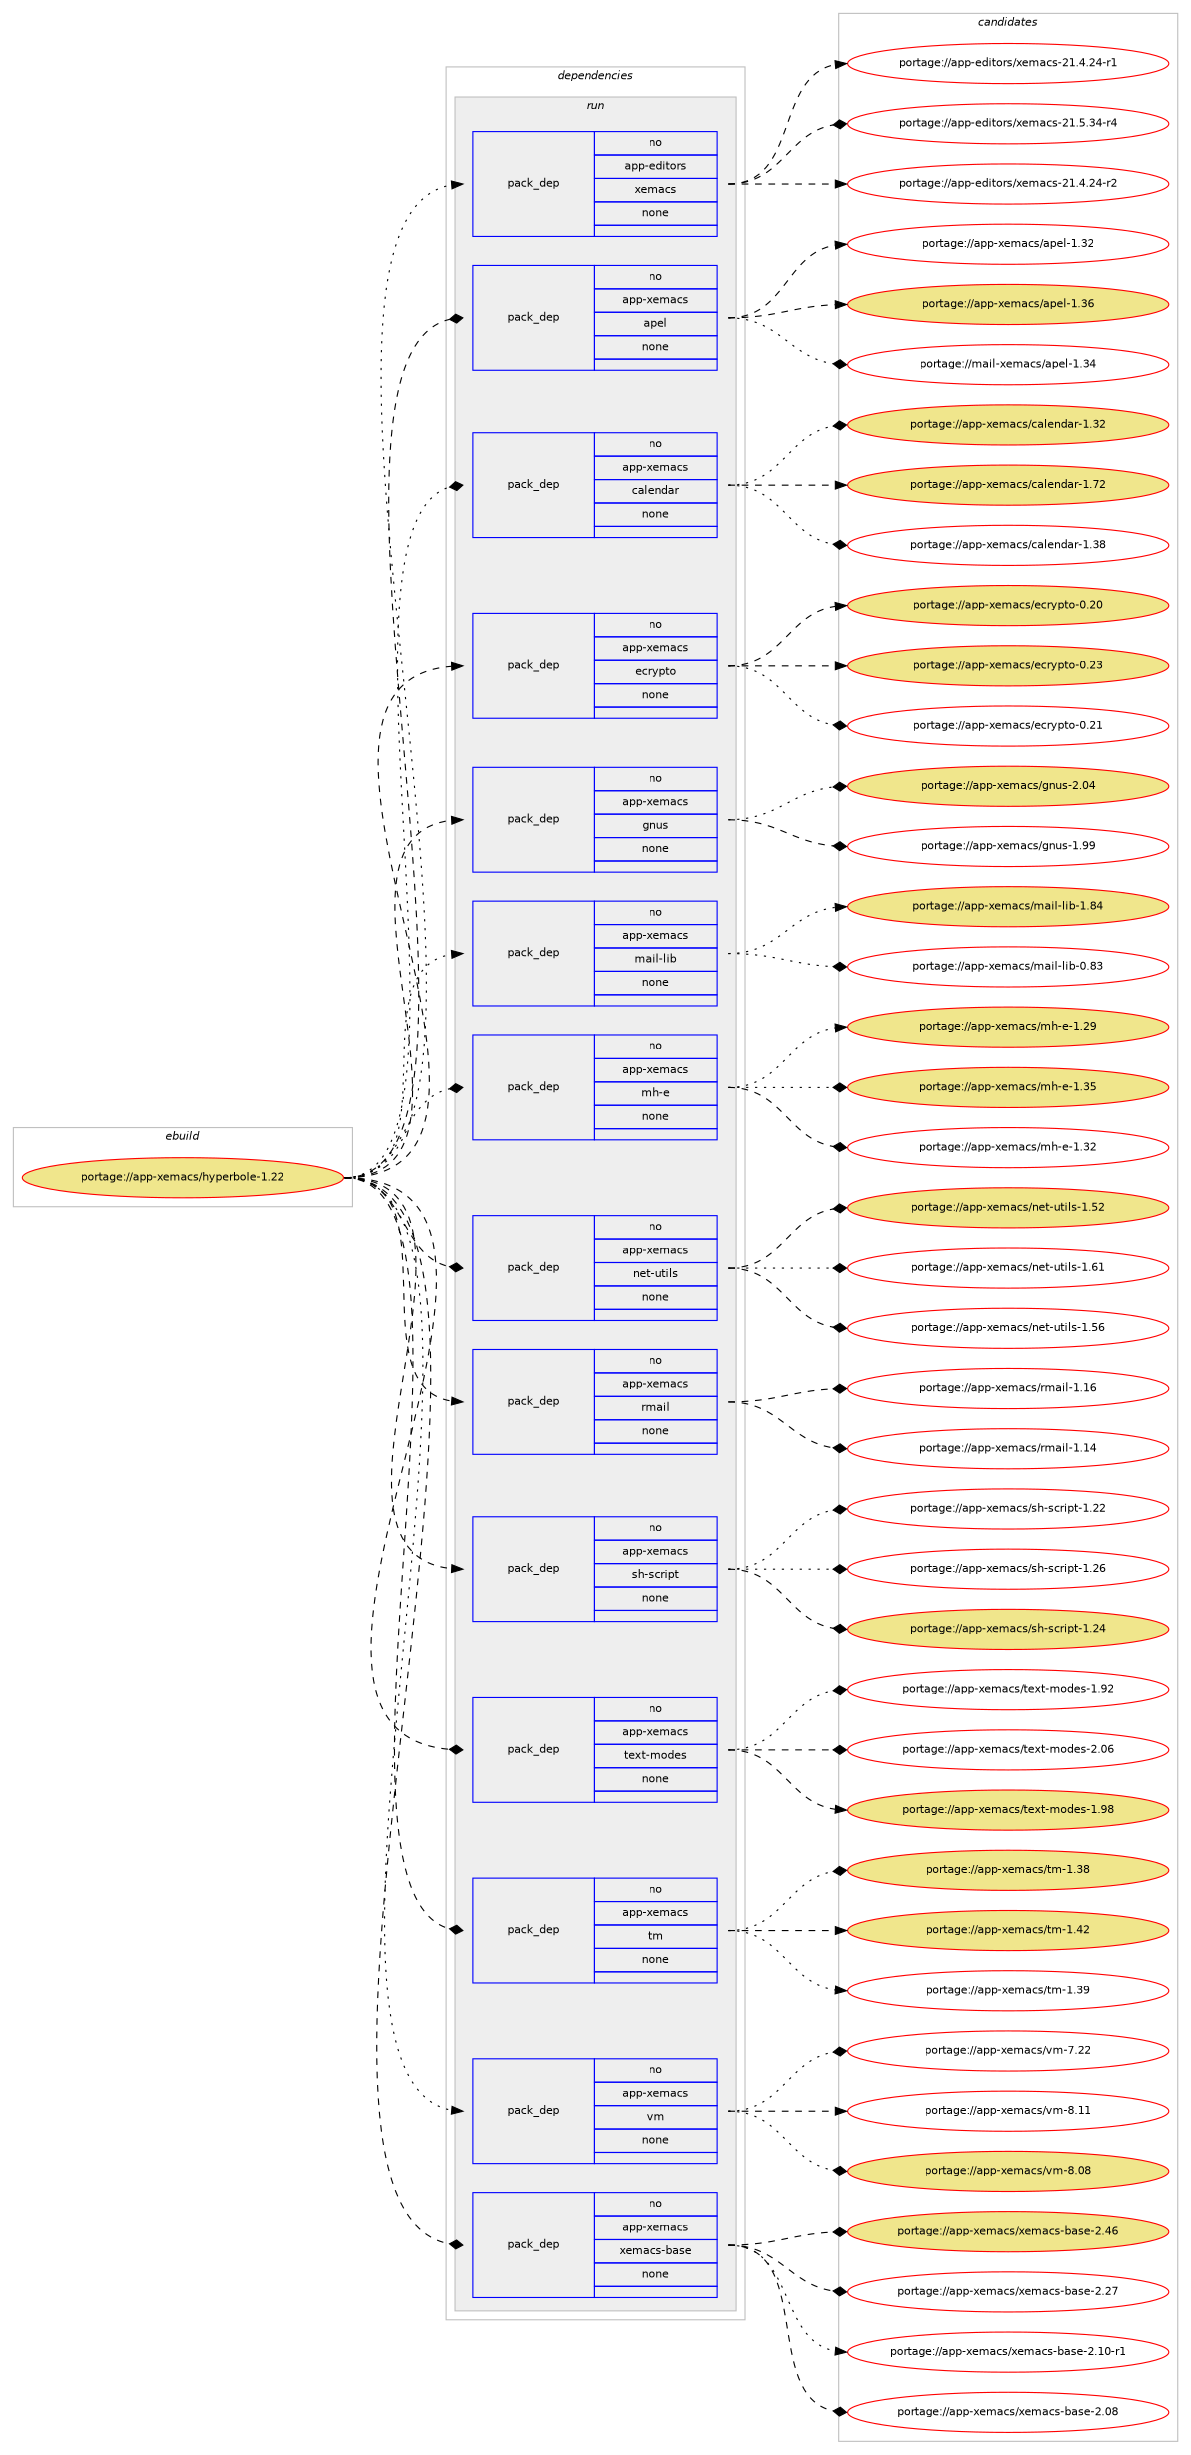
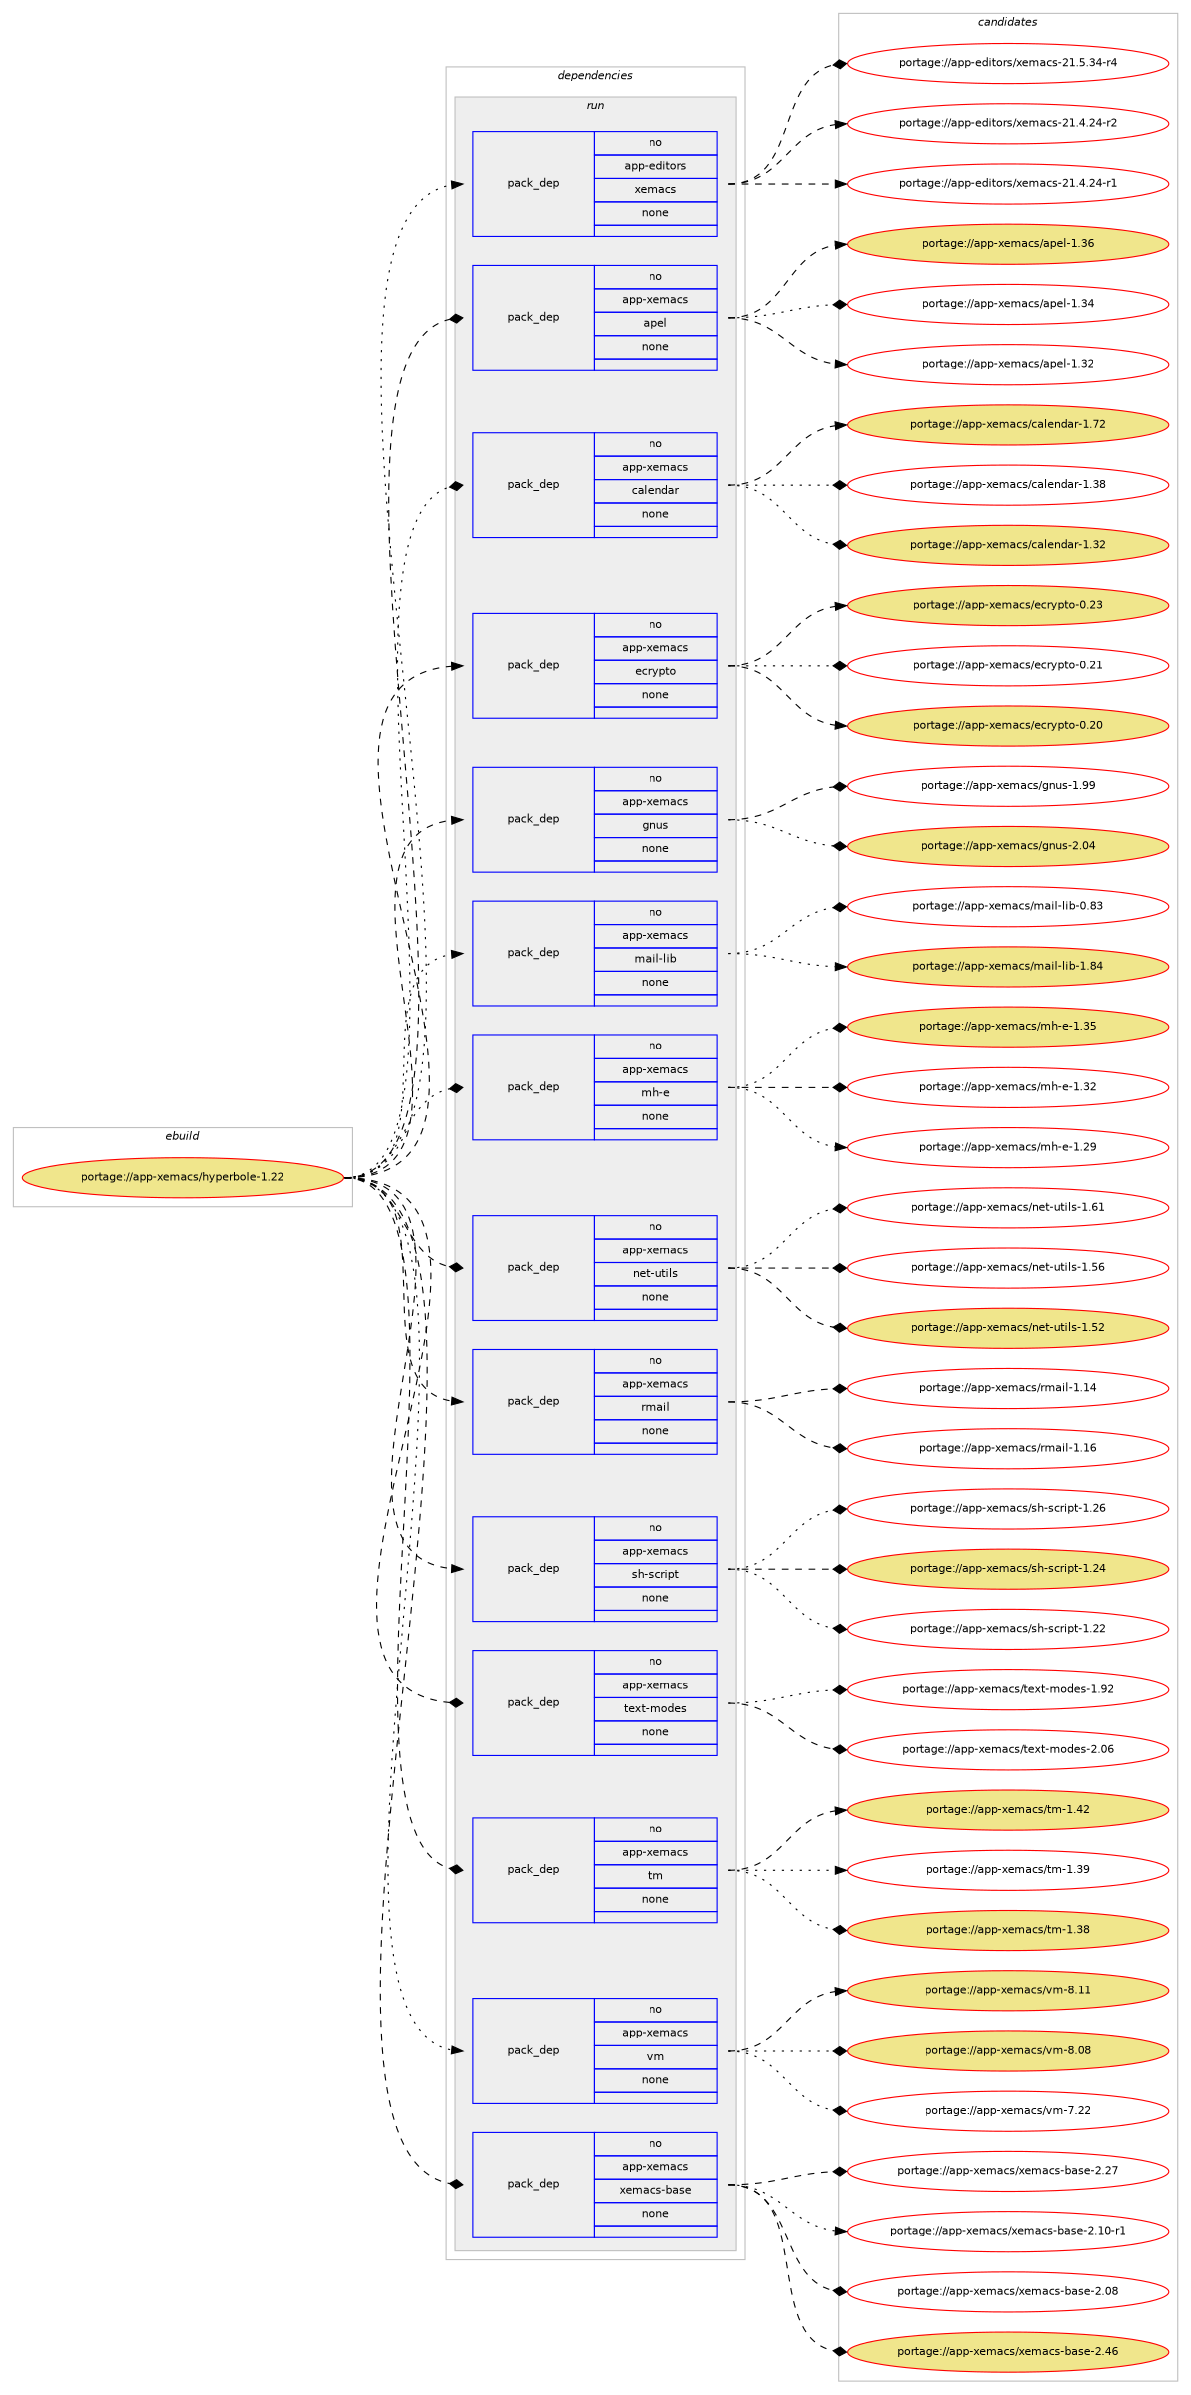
(1008, 365) -> (1008, 304)
(1008, 1027) -> (1008, 1148)
(1008, 1810) -> none
(1008, 2111) -> (1008, 1991)
